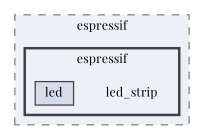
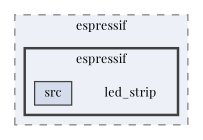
(54, 93) -> (53, 93)
